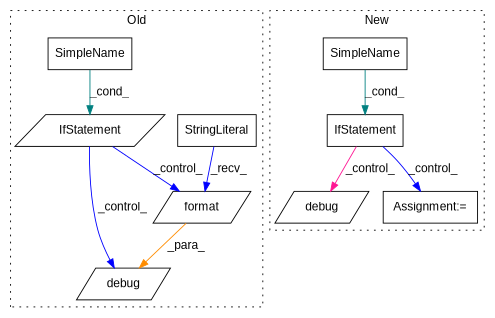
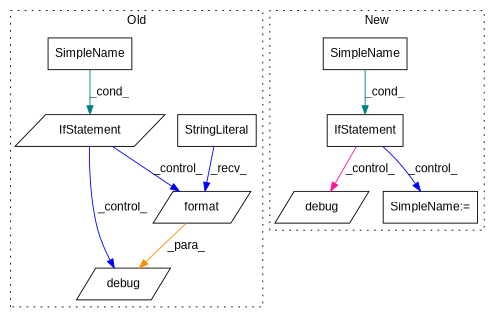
(430, 207) -> (430, 207)
